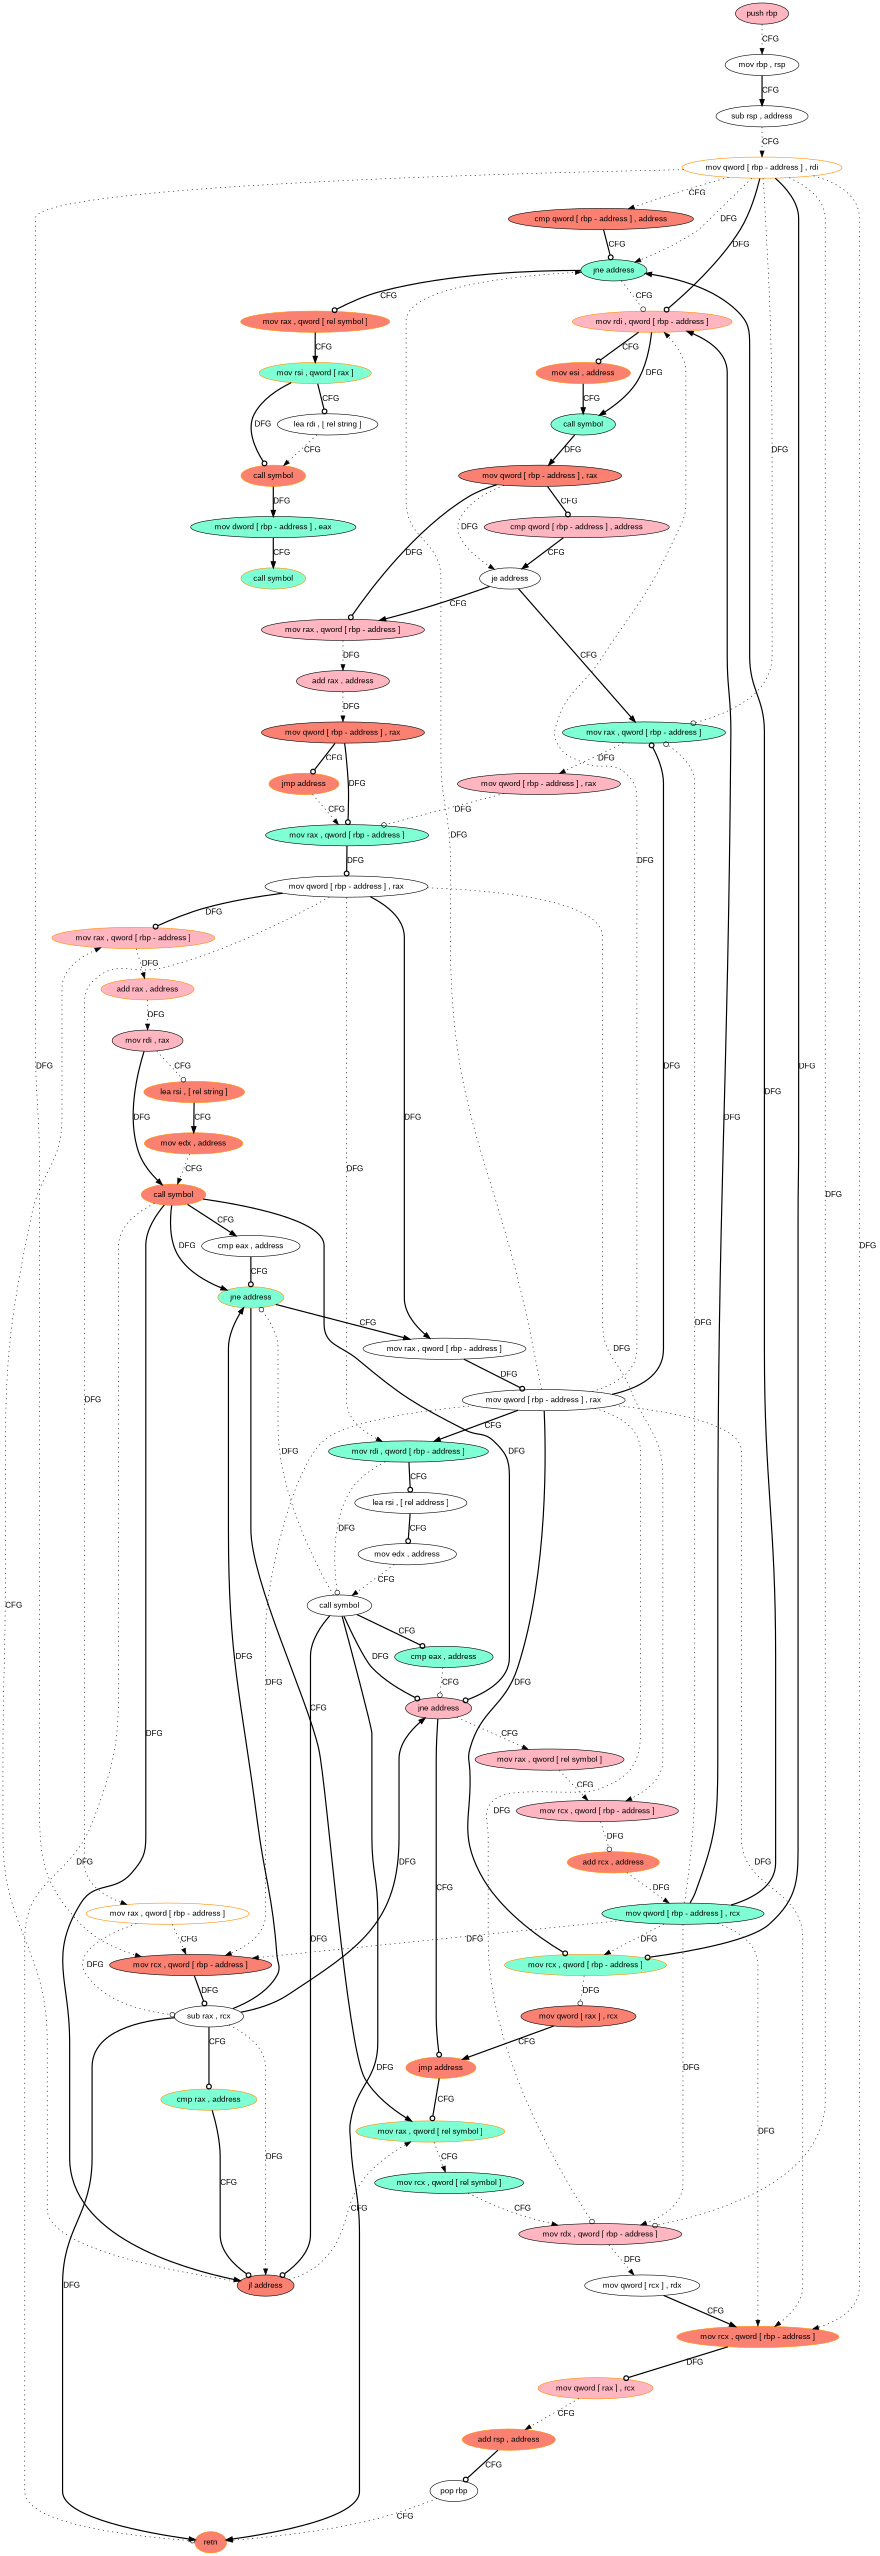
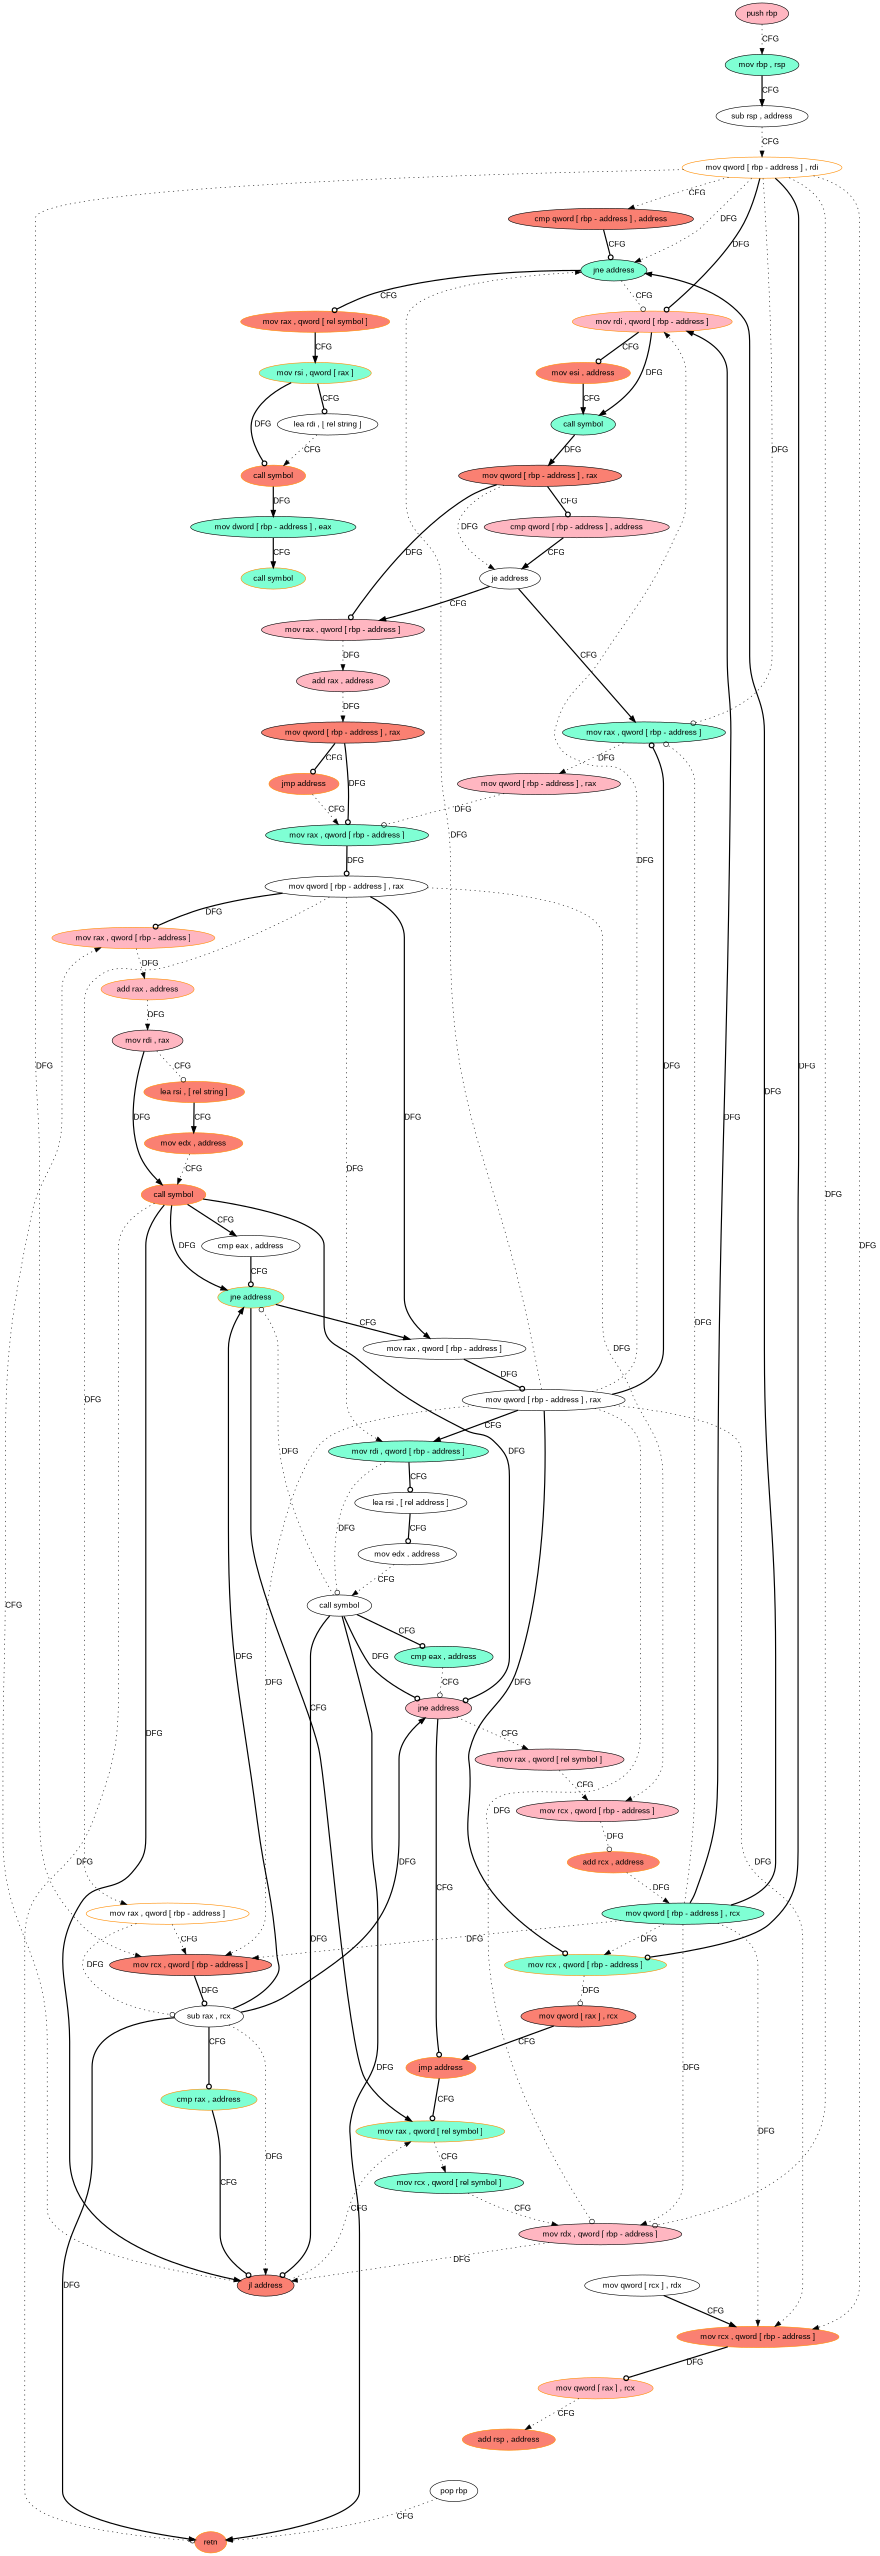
(762, 65) -> (762, 65)
(619, 2258) -> (423, 2261)
(483, 2464) -> none
